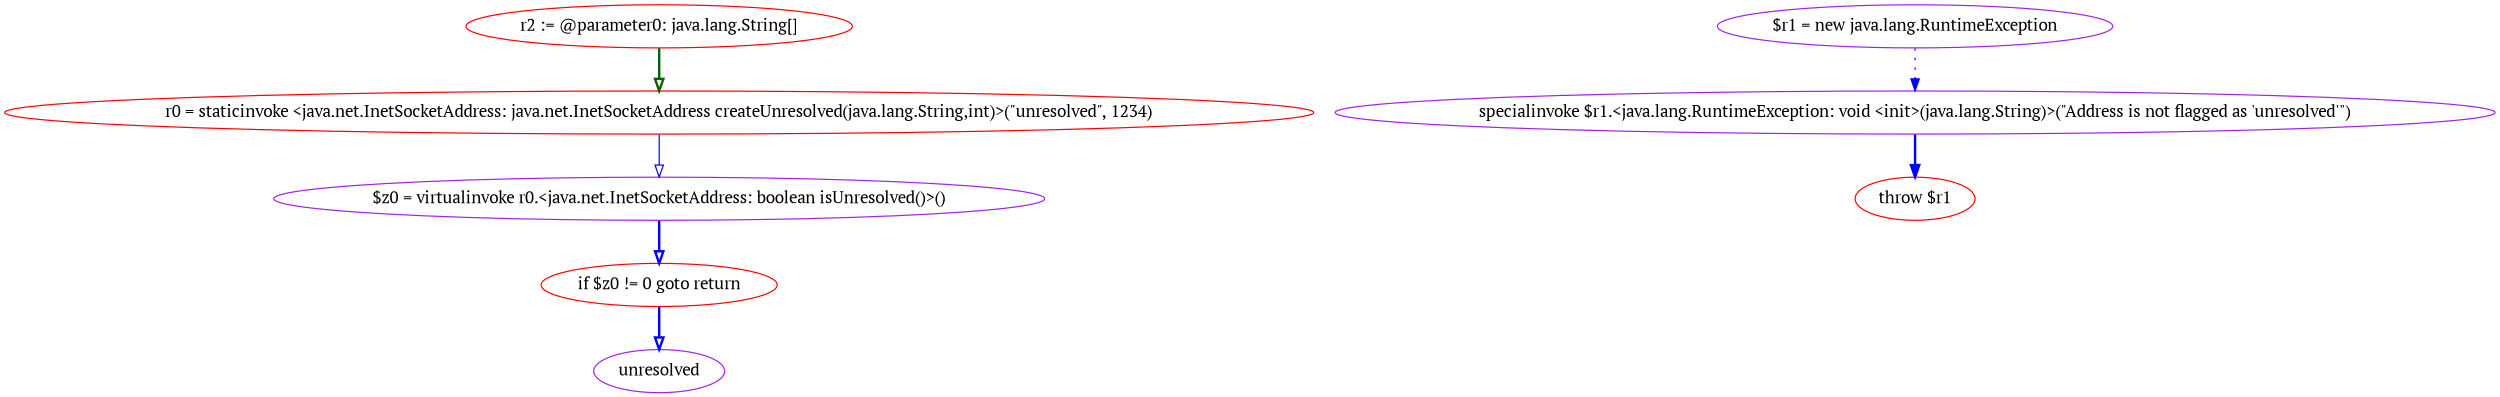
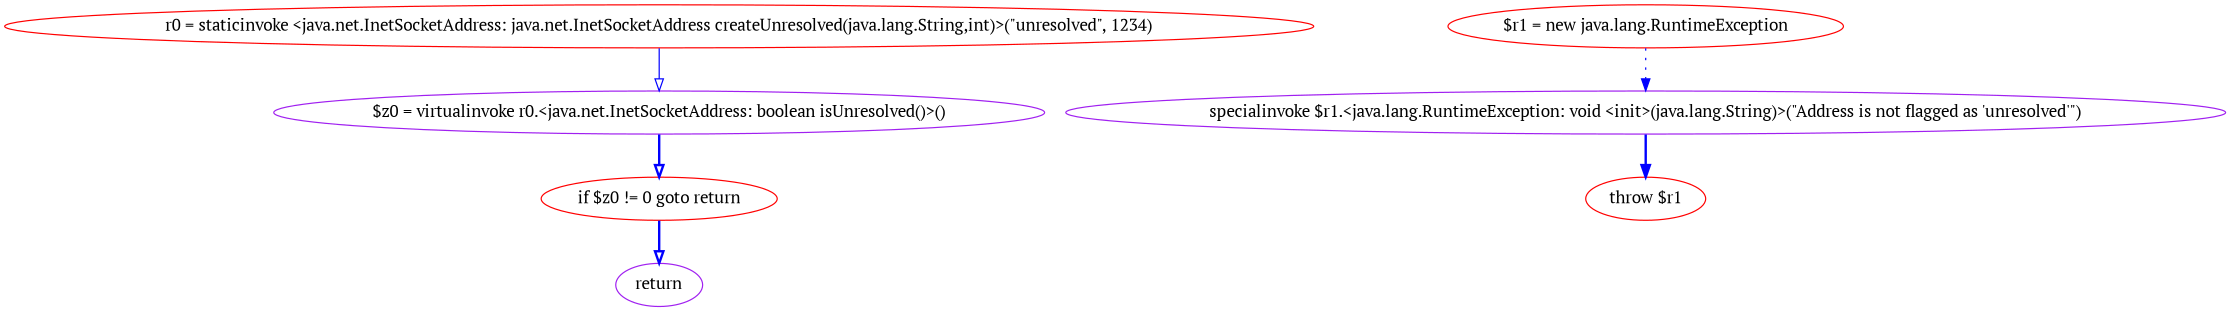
(659, 26) -> none
(1915, 26) -> (1646, 26)
(659, 371) -> (659, 285)
